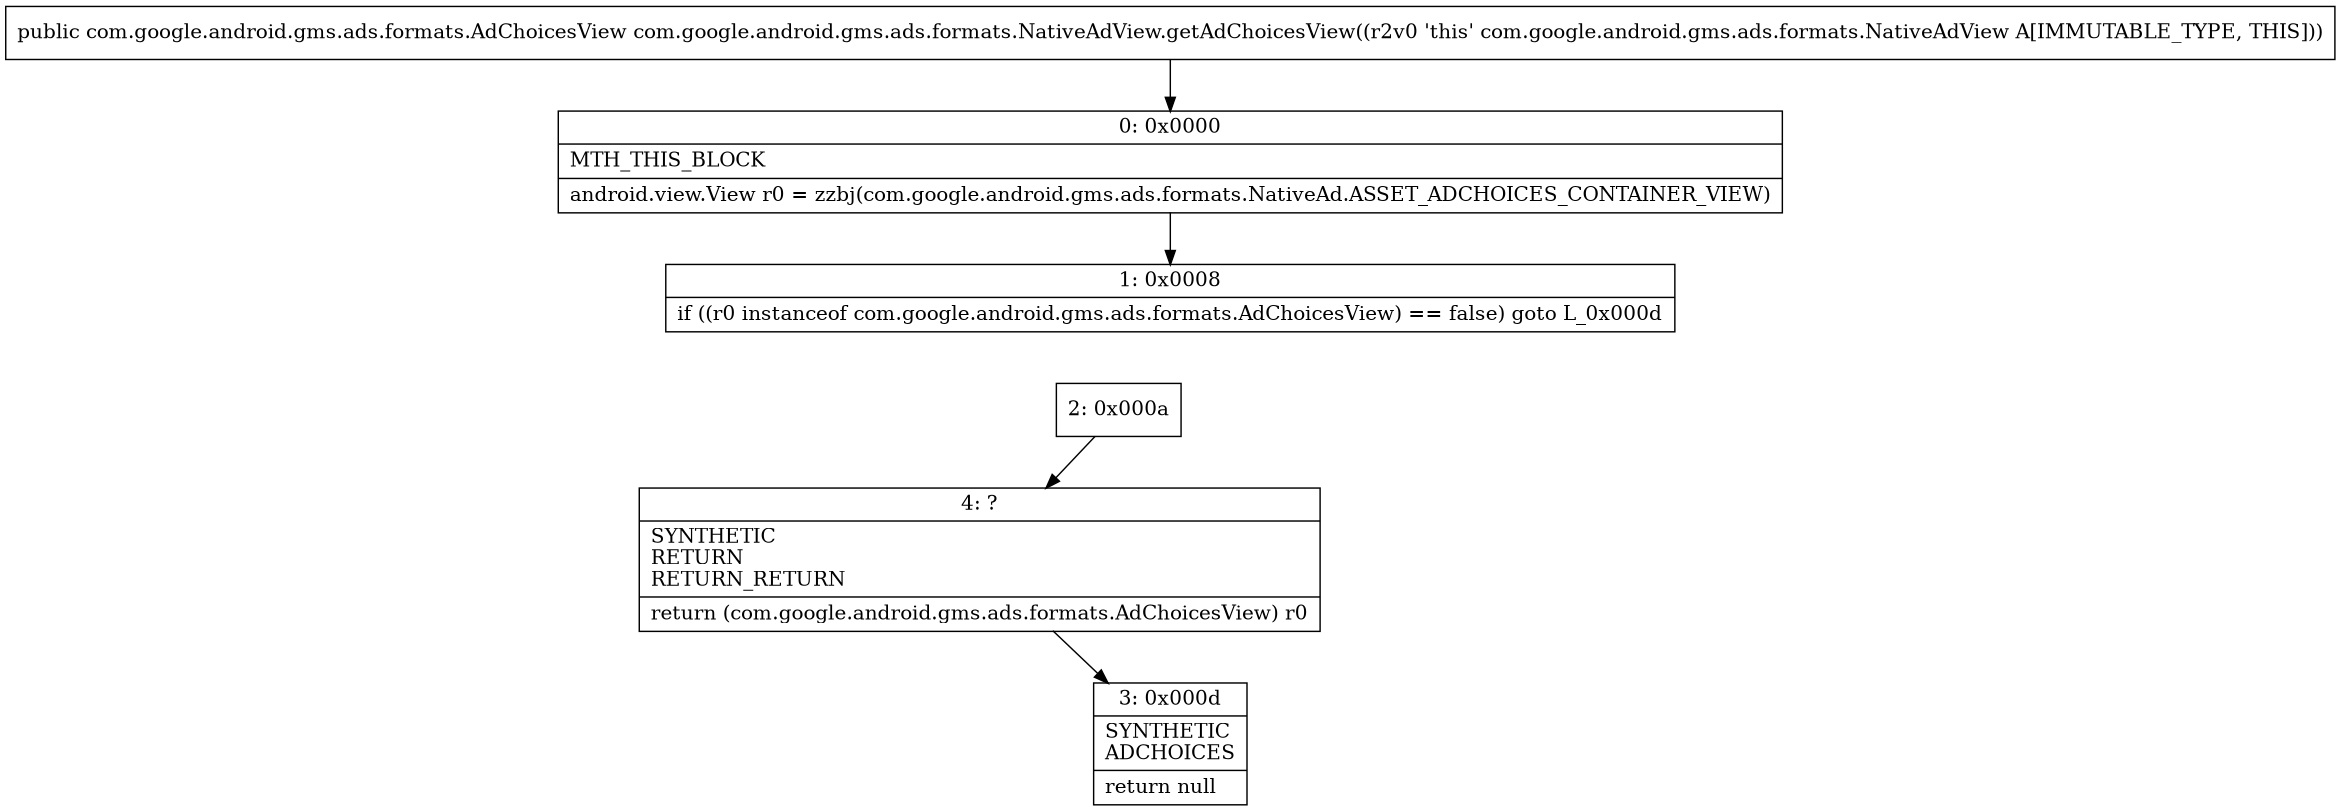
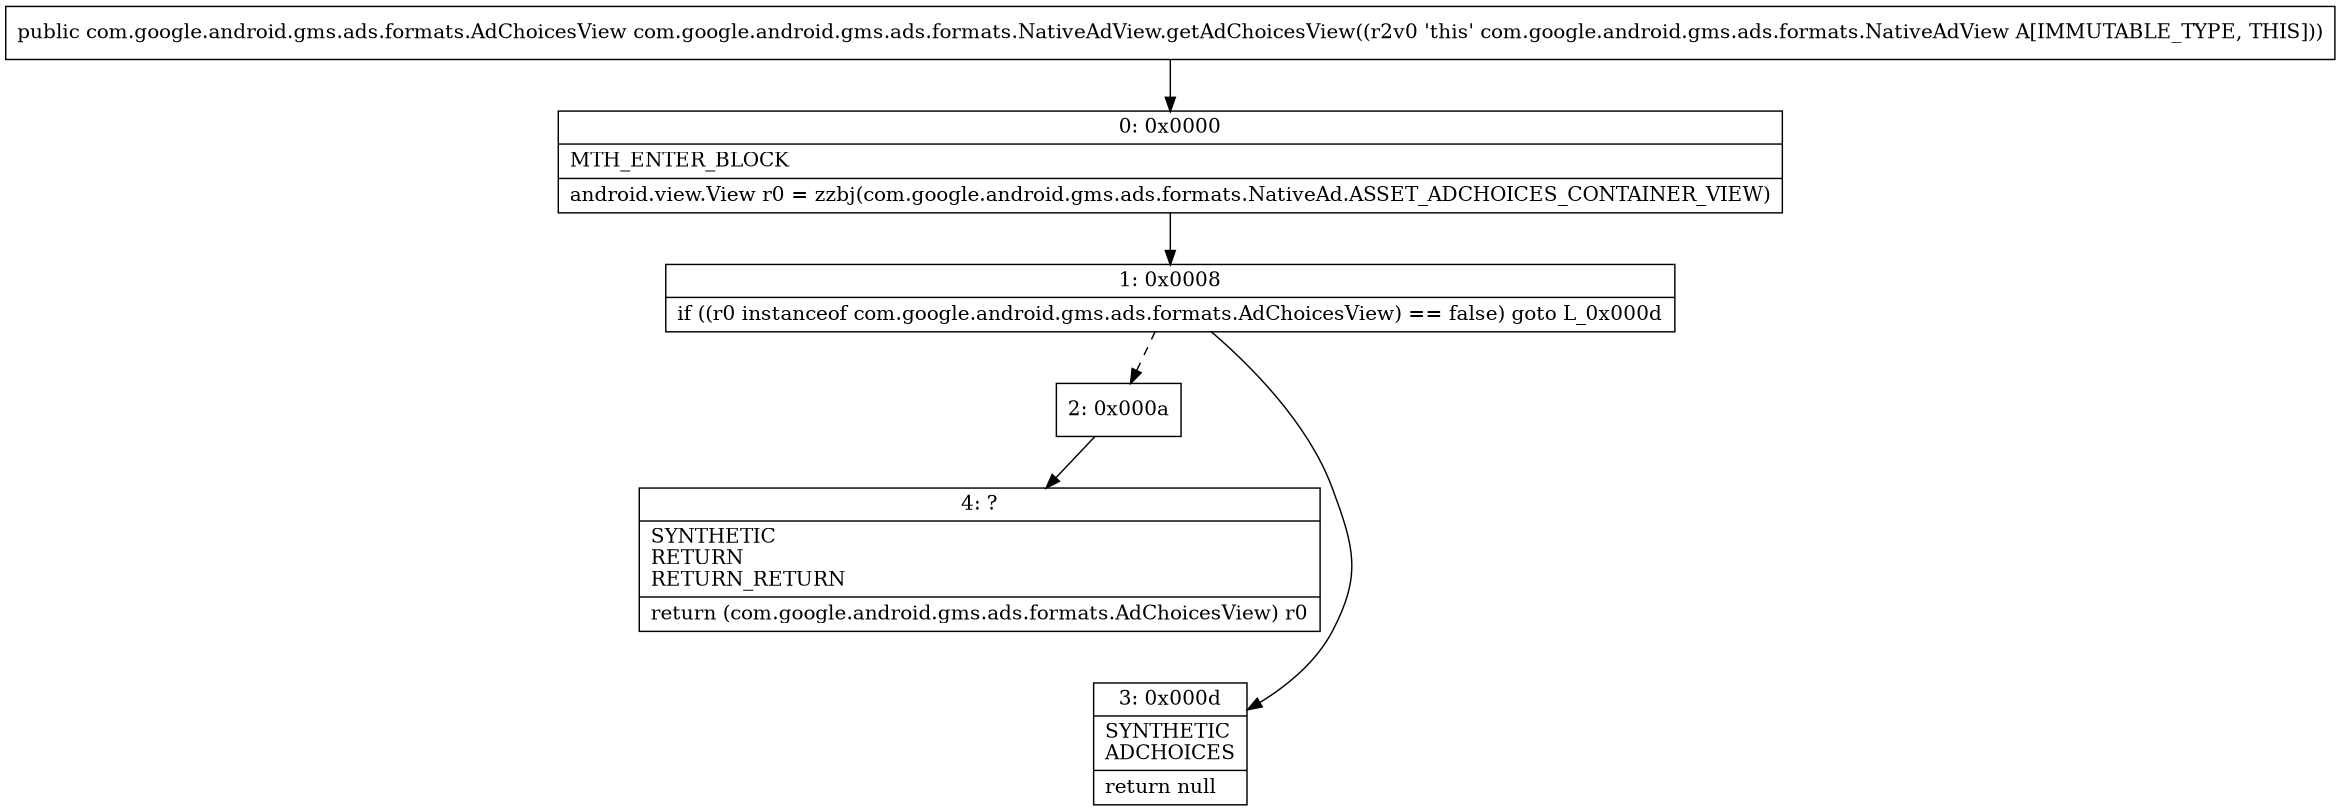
(668, 161) -> (680, 161)
none -> (1146, 351)
(1075, 652) -> (1341, 512)
